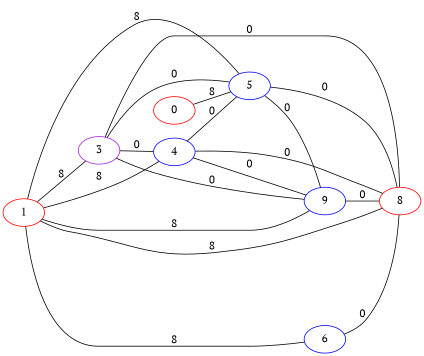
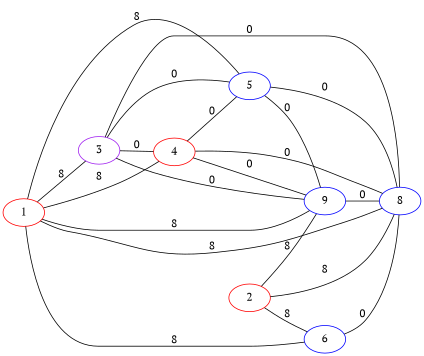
(174, 110) -> none
(174, 152) -> (174, 152)
(400, 201) -> (400, 201)
none -> (250, 298)
